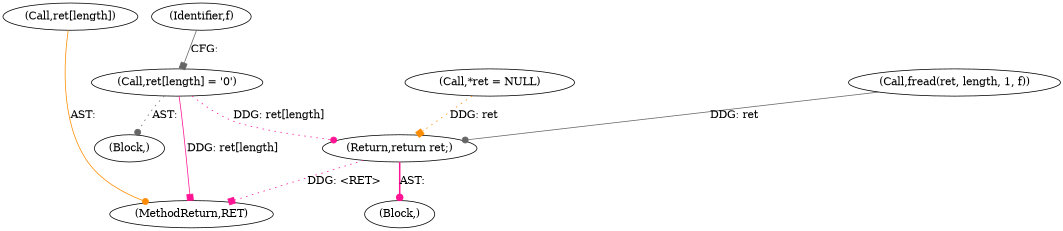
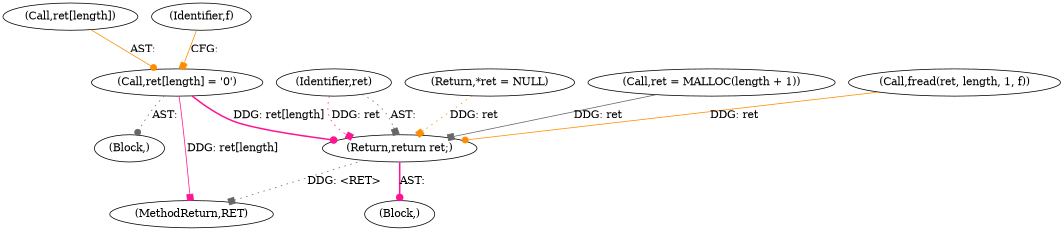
(191, 46) -> (191, 46)
none -> (334, 83)
(490, 83) -> (490, 83)
none -> (712, 83)
(674, 116) -> (674, 116)
(258, 128) -> (258, 128)
(73, 131) -> (121, 48)
(300, 180) -> (300, 180)
